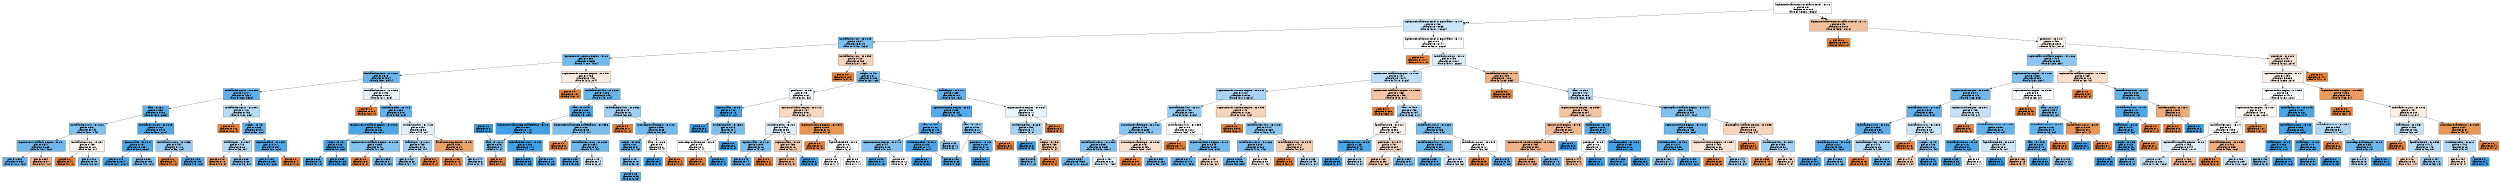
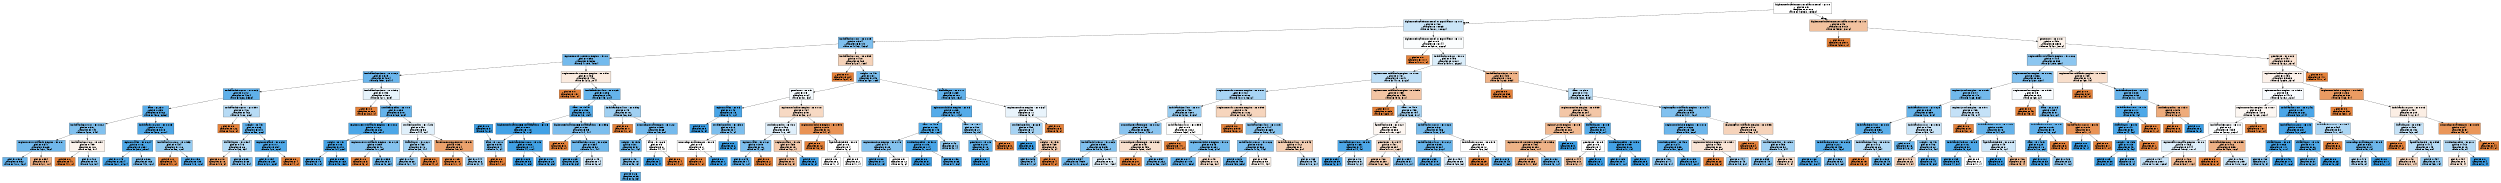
(964, 146) -> (976, 136)
(1904, 146) -> (1904, 146)
(630, 154) -> (632, 155)
(1284, 162) -> none
(1762, 162) -> (1762, 162)
